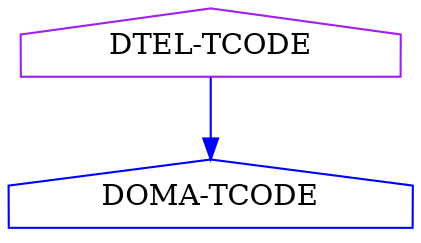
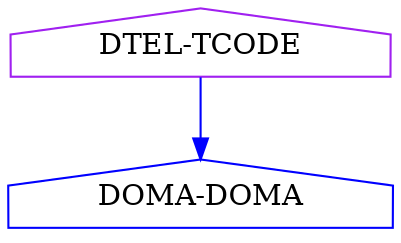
(211, 197) -> (201, 197)
